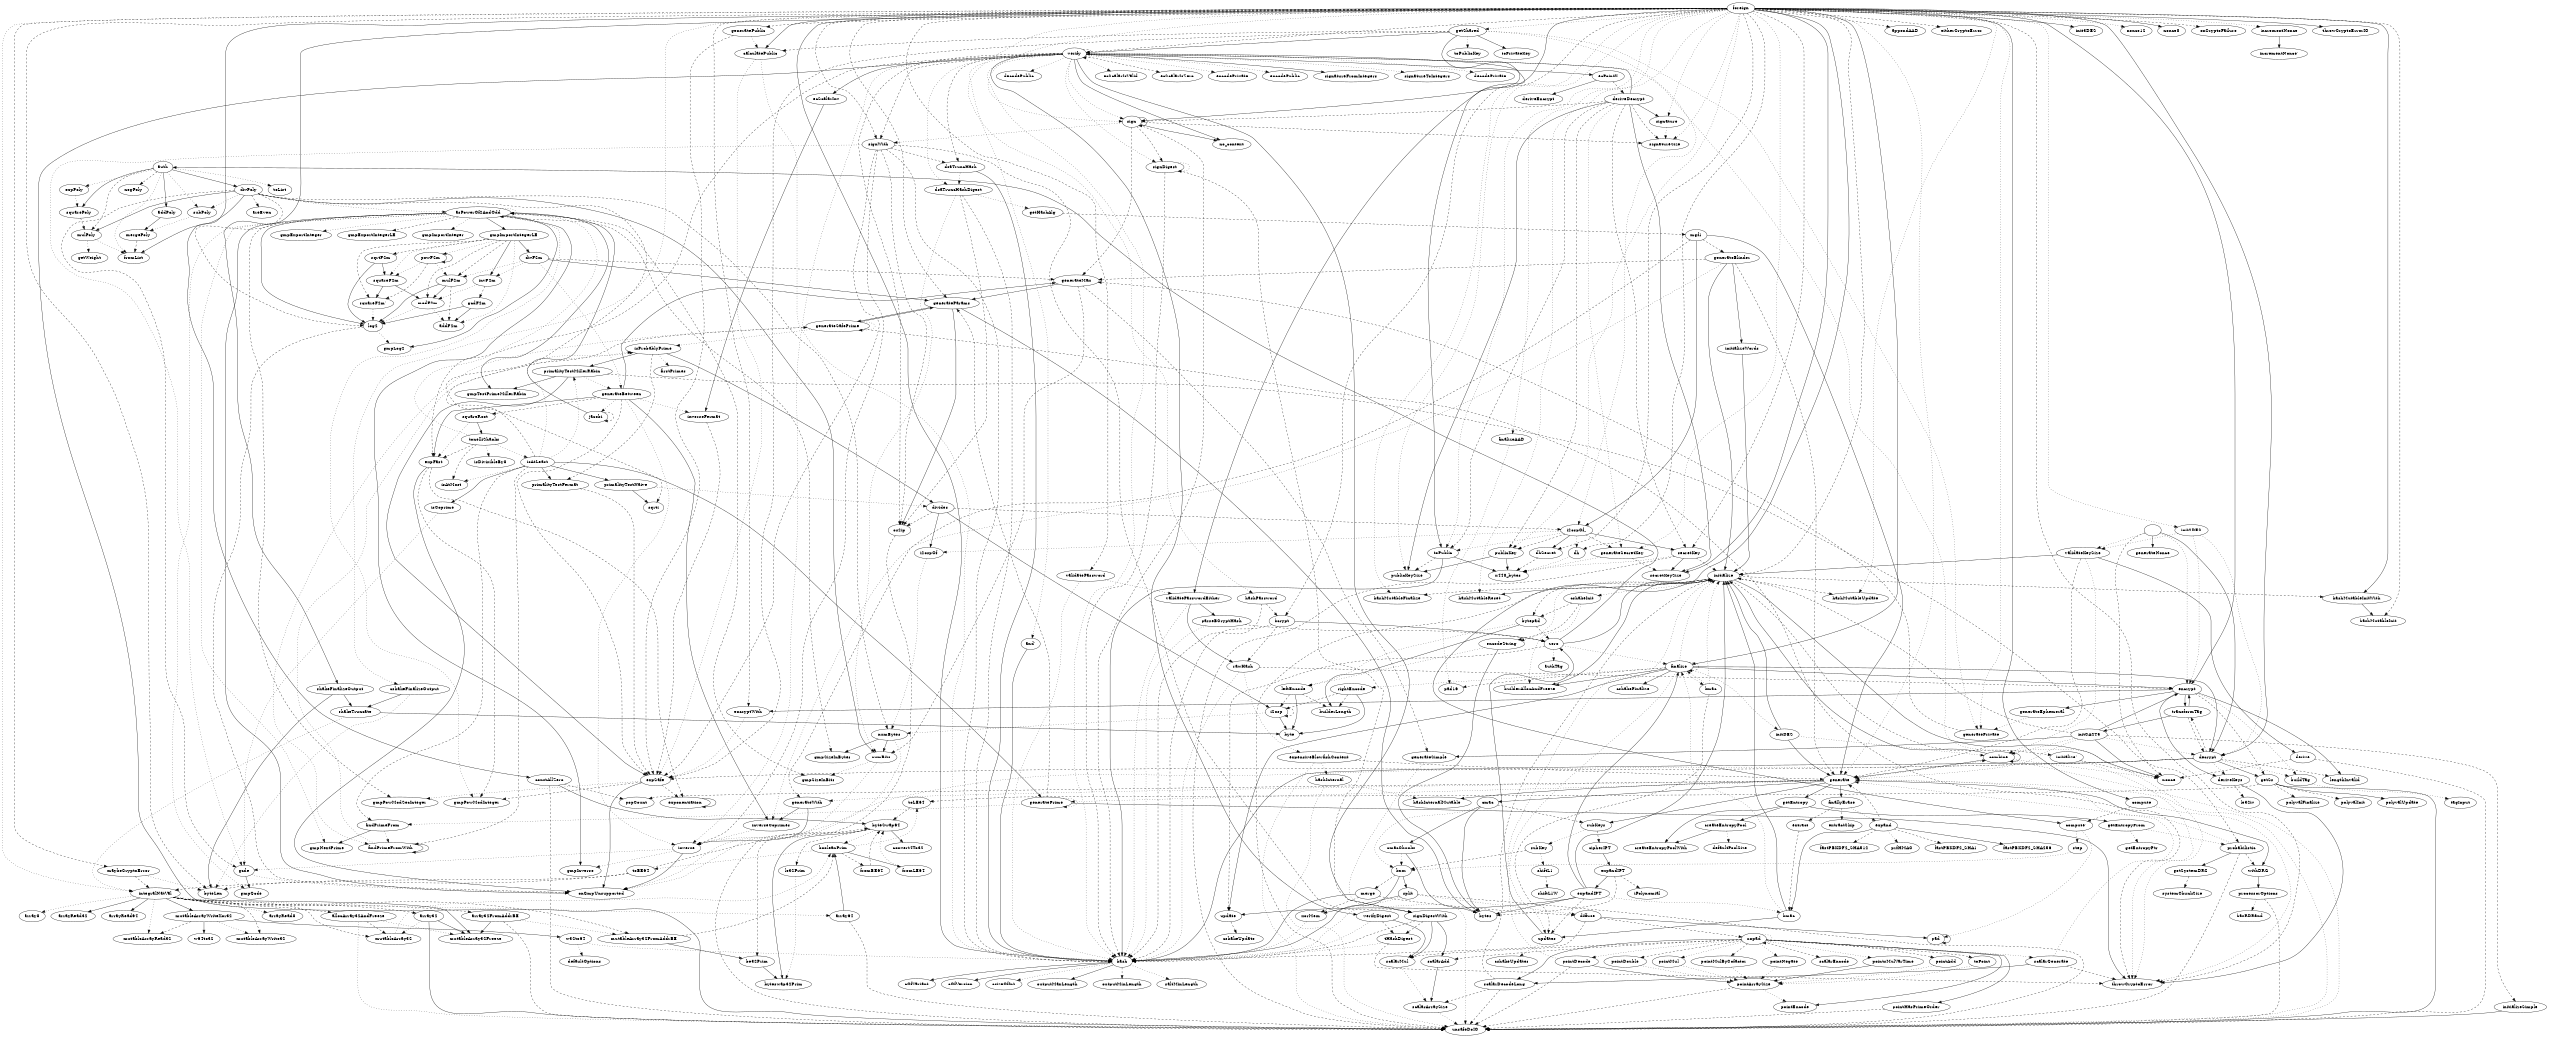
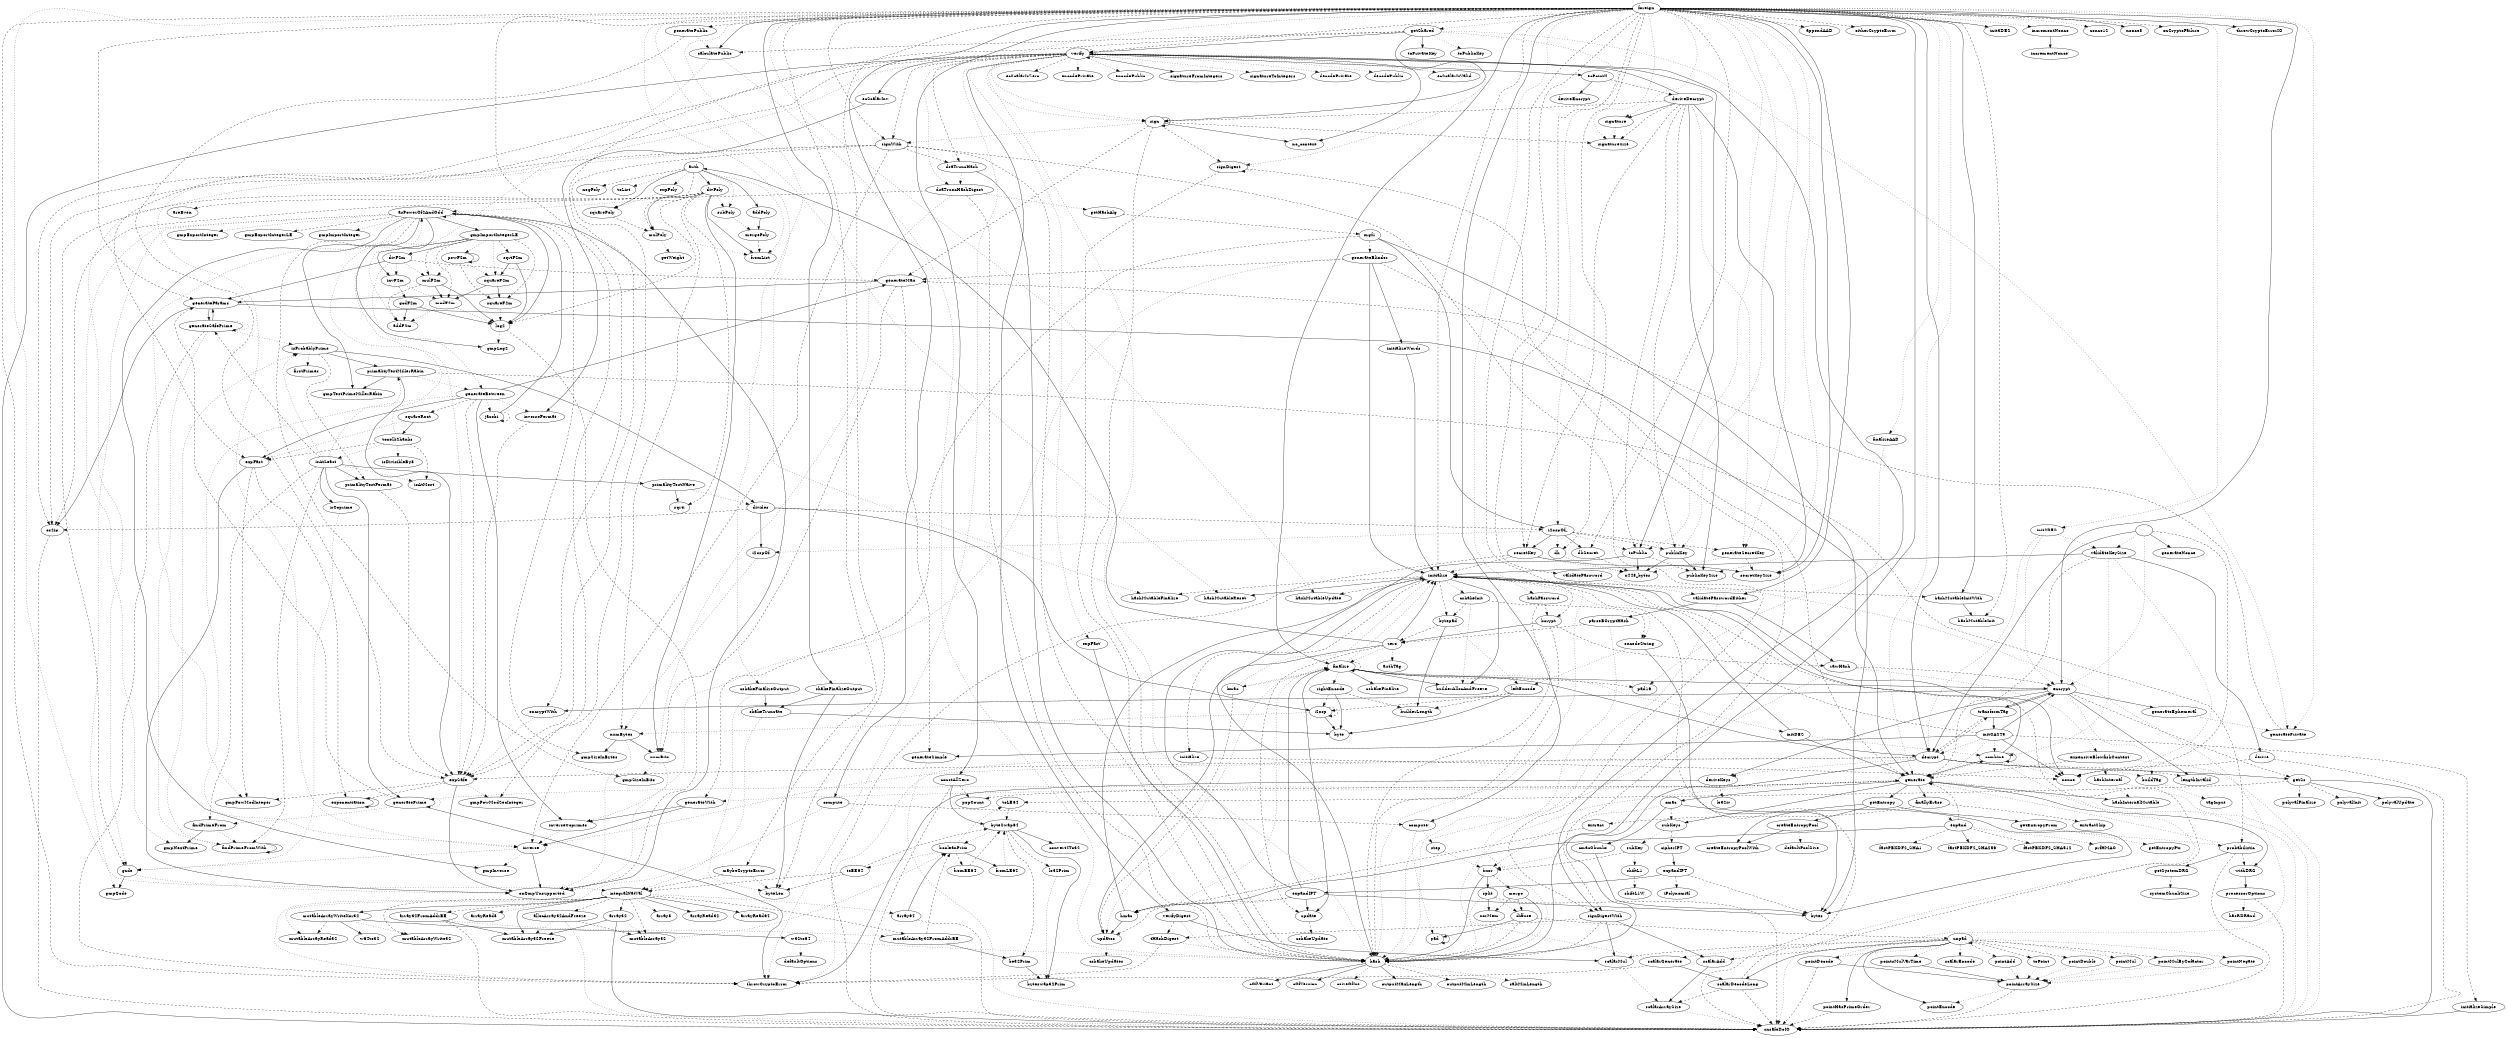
(1031, 644) -> (1092, 644)
none -> (2209, 696)
(1496, 748) -> (1214, 740)
